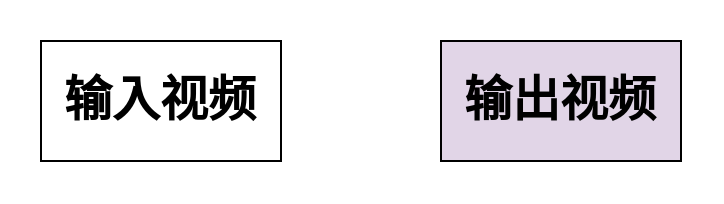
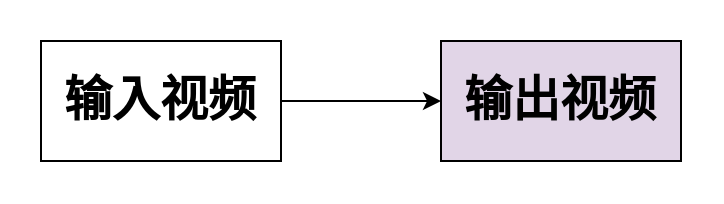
none -> (354, 101)
